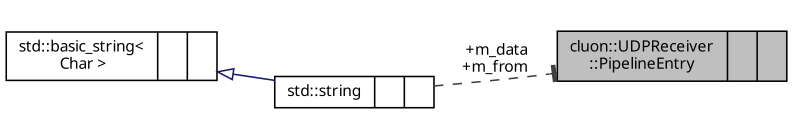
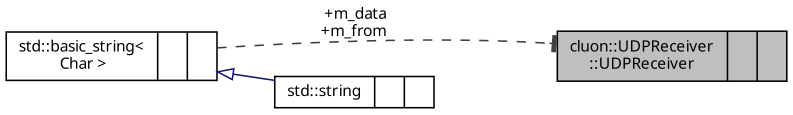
(642, 64) -> (642, 64)
(492, 81) -> (383, 41)
